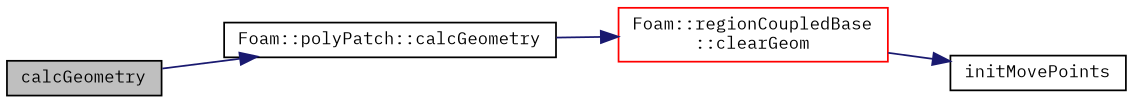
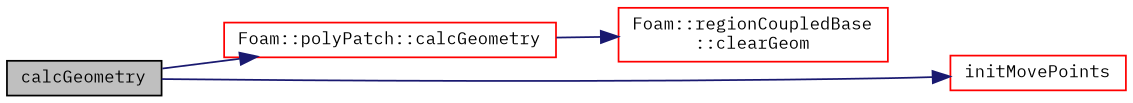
(390, 40) -> (390, 40)
(911, 56) -> (547, 81)
(1038, 73) -> (1038, 73)
